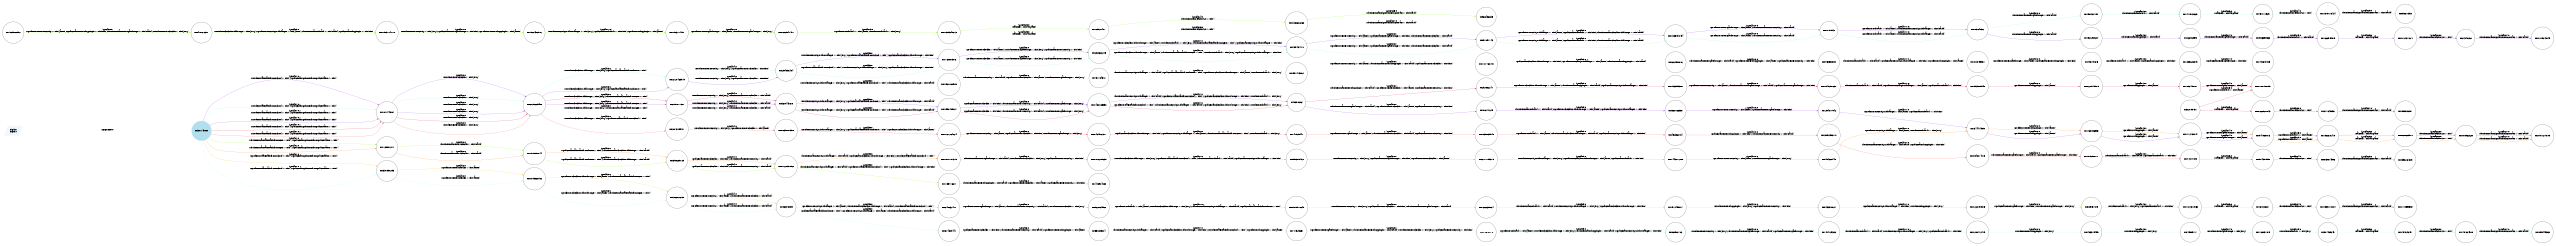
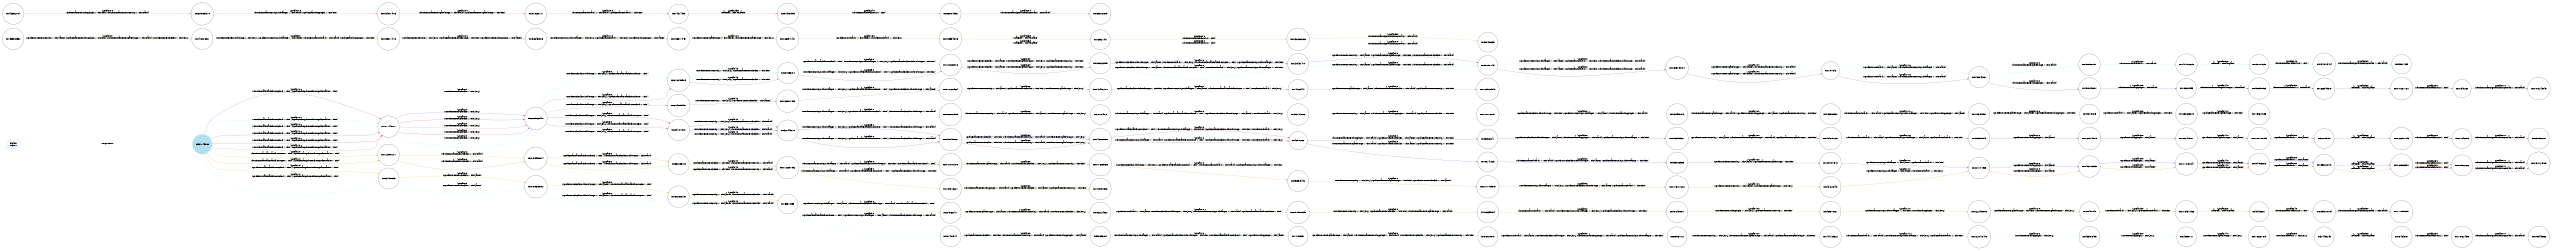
(2225, 99) -> (2292, 139)
(1581, 135) -> none
